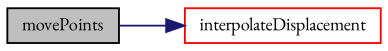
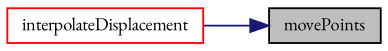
(143, 26) -> (227, 26)
